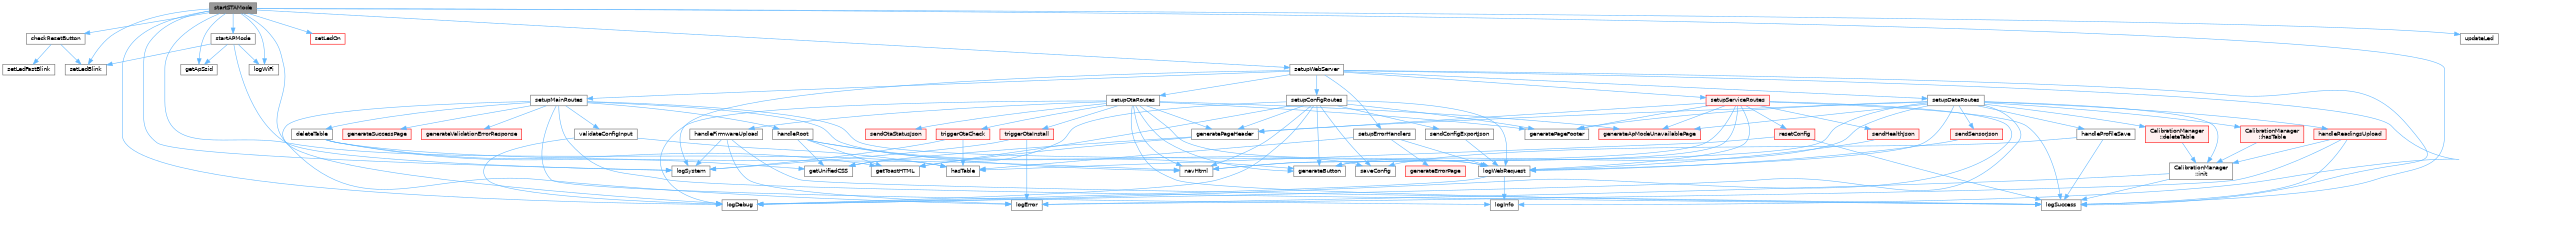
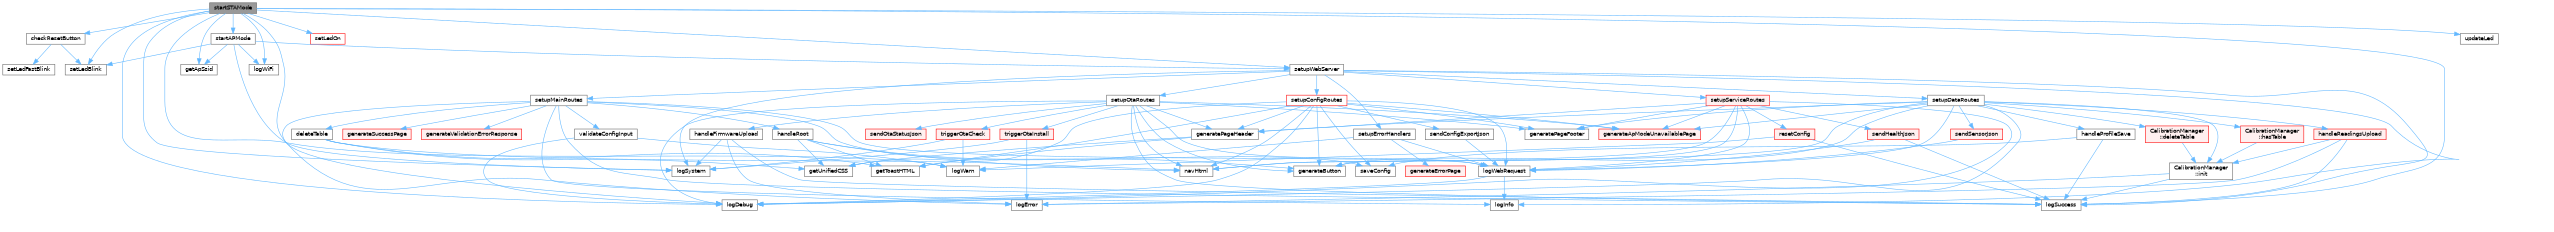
none -> (770, 60)
(1317, 100) -> (1317, 100)
none -> (1433, 110)
(2004, 119) -> (1975, 169)
(963, 171) -> (963, 171)
